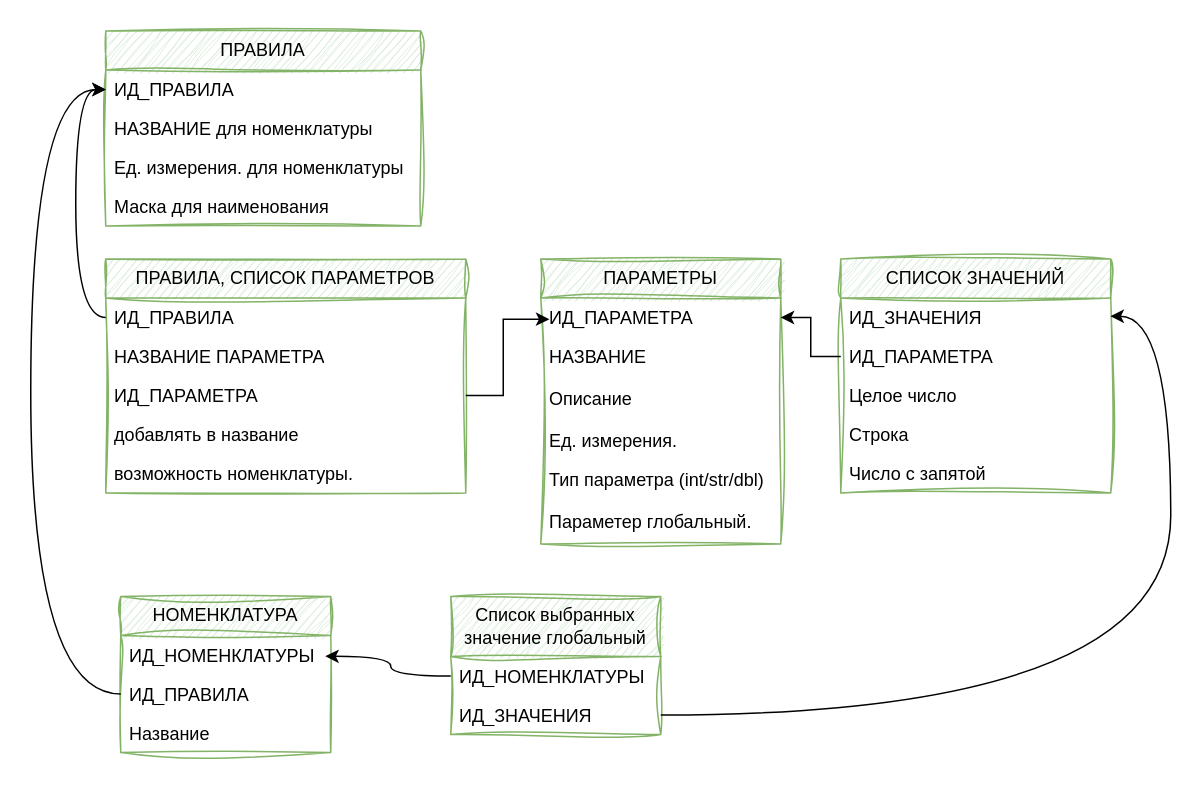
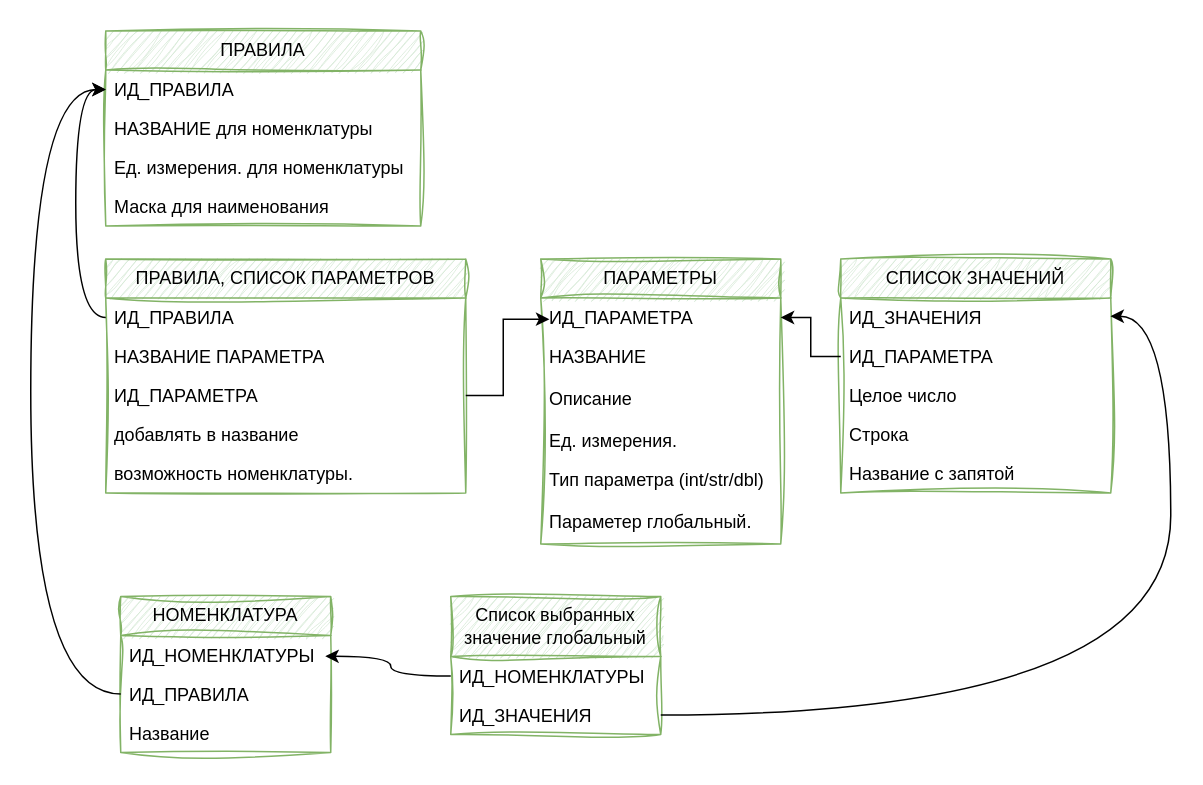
(921, 475) -> (936, 475)
